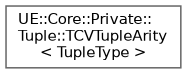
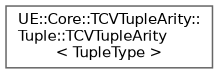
(93, 37) -> (109, 37)
